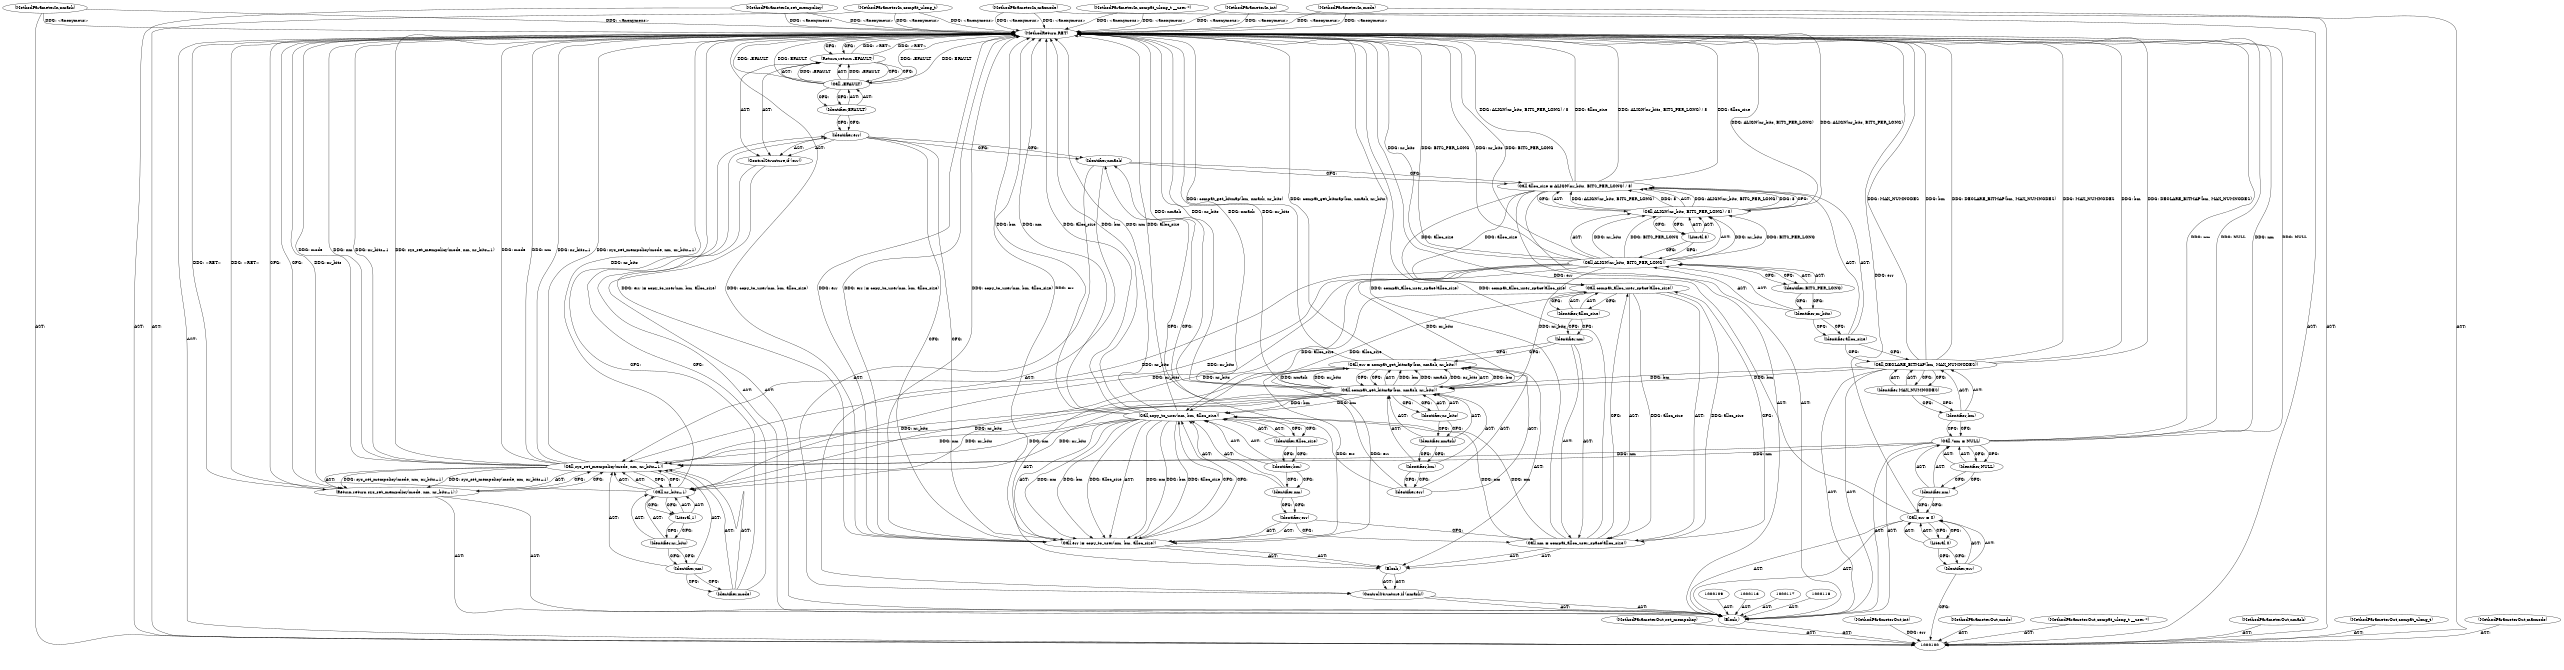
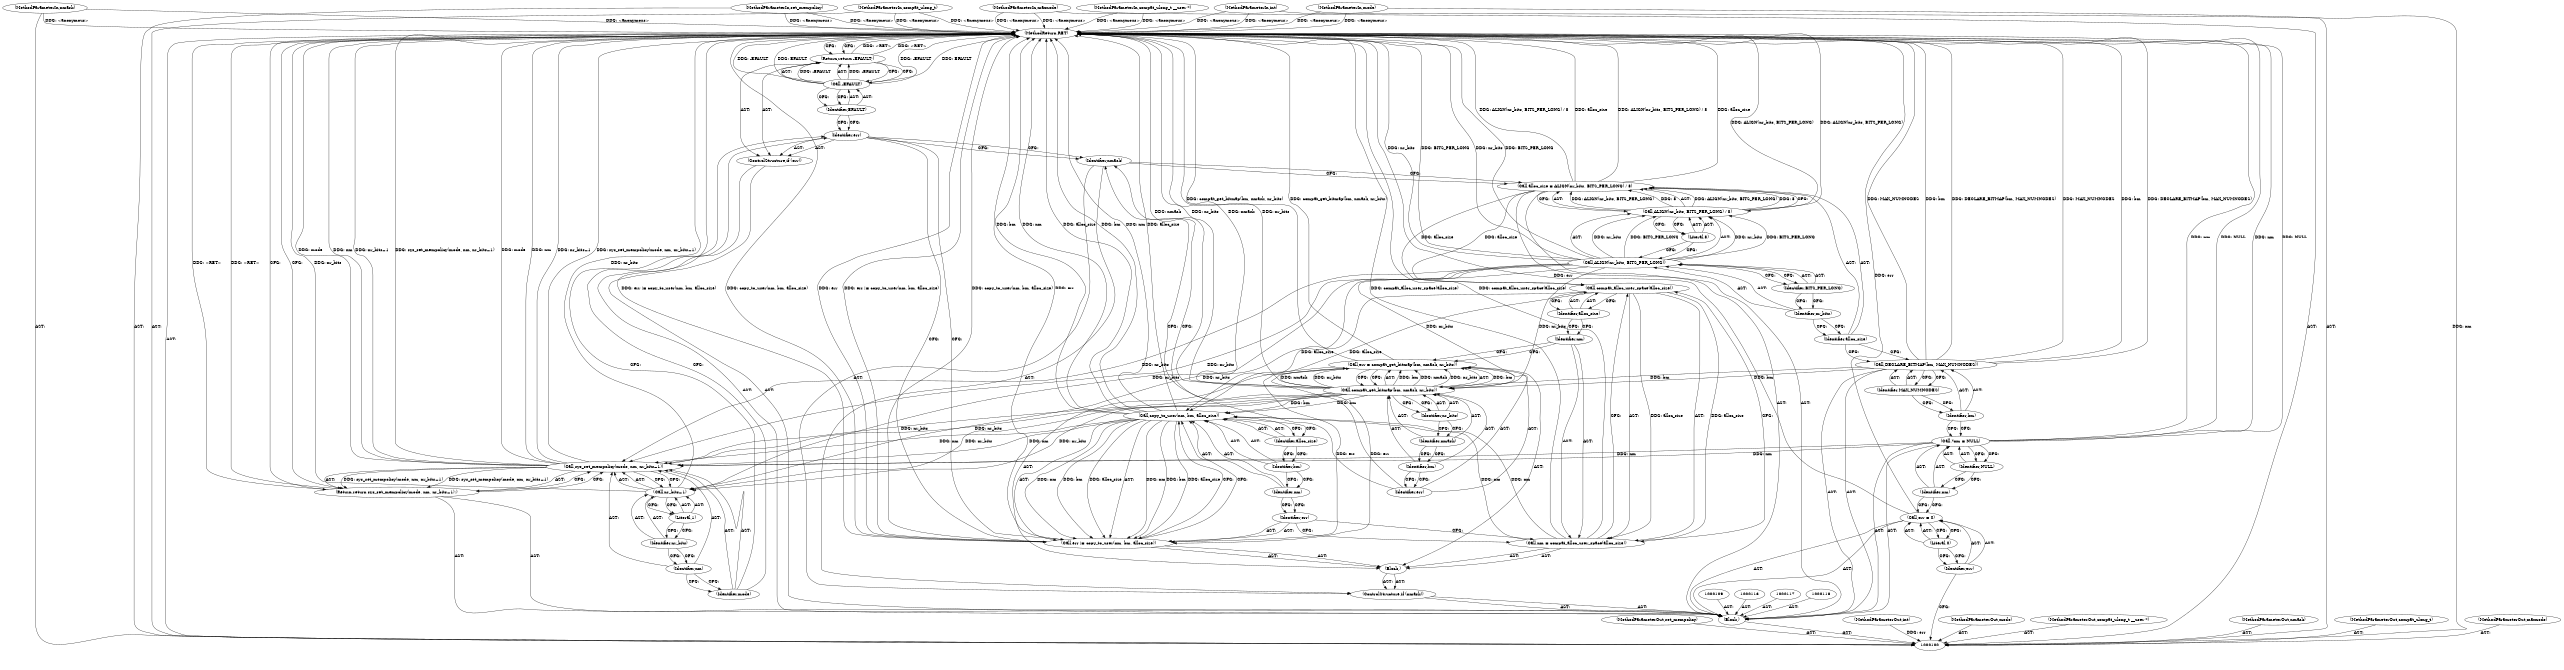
(2462, 327) -> (2462, 327)
(349, 631) -> (168, 628)
